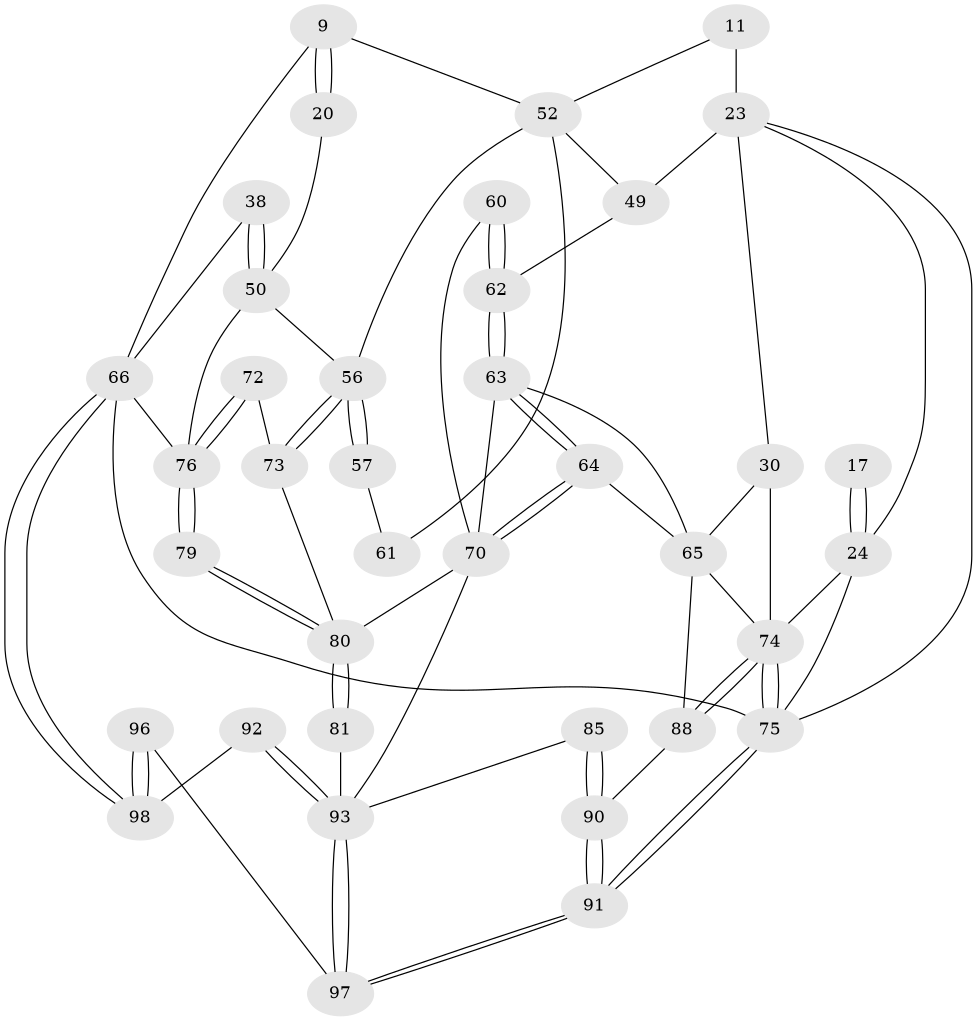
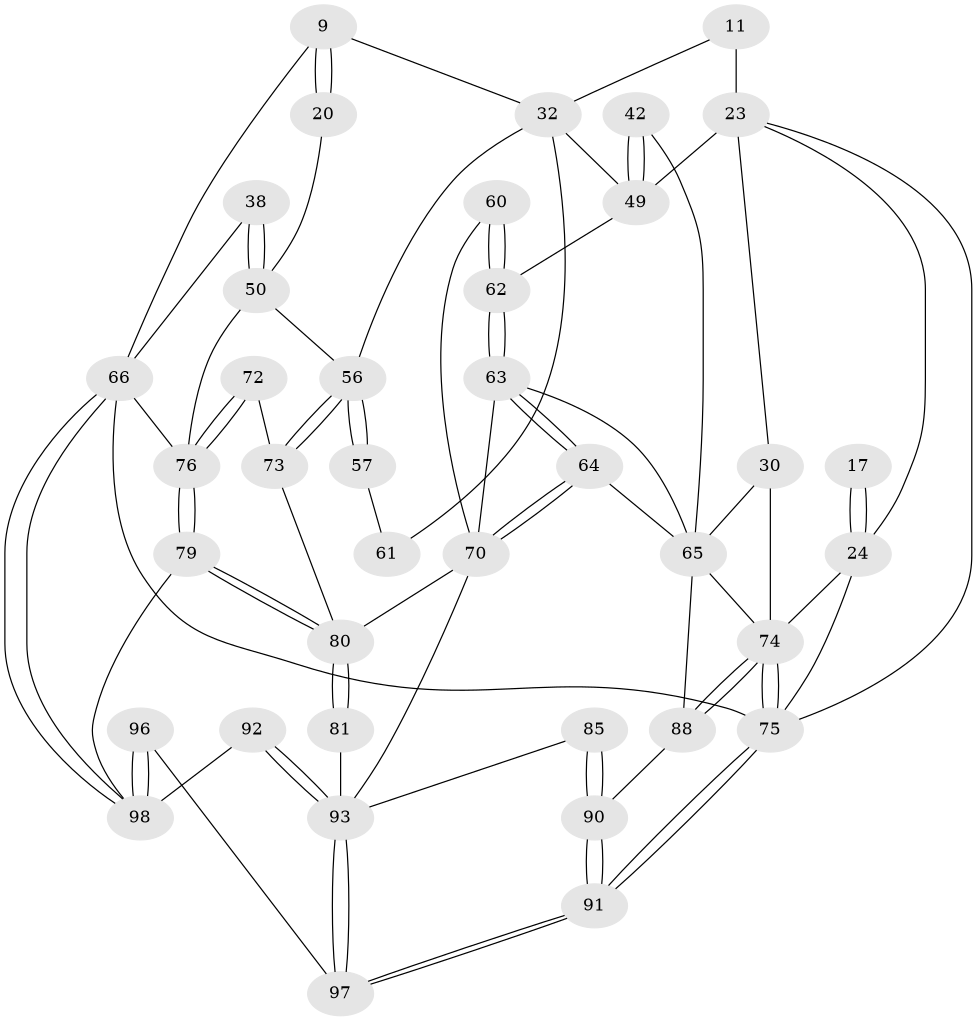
(548, 115) -> (548, 115)
none -> (636, 115)
none -> (106, 682)
